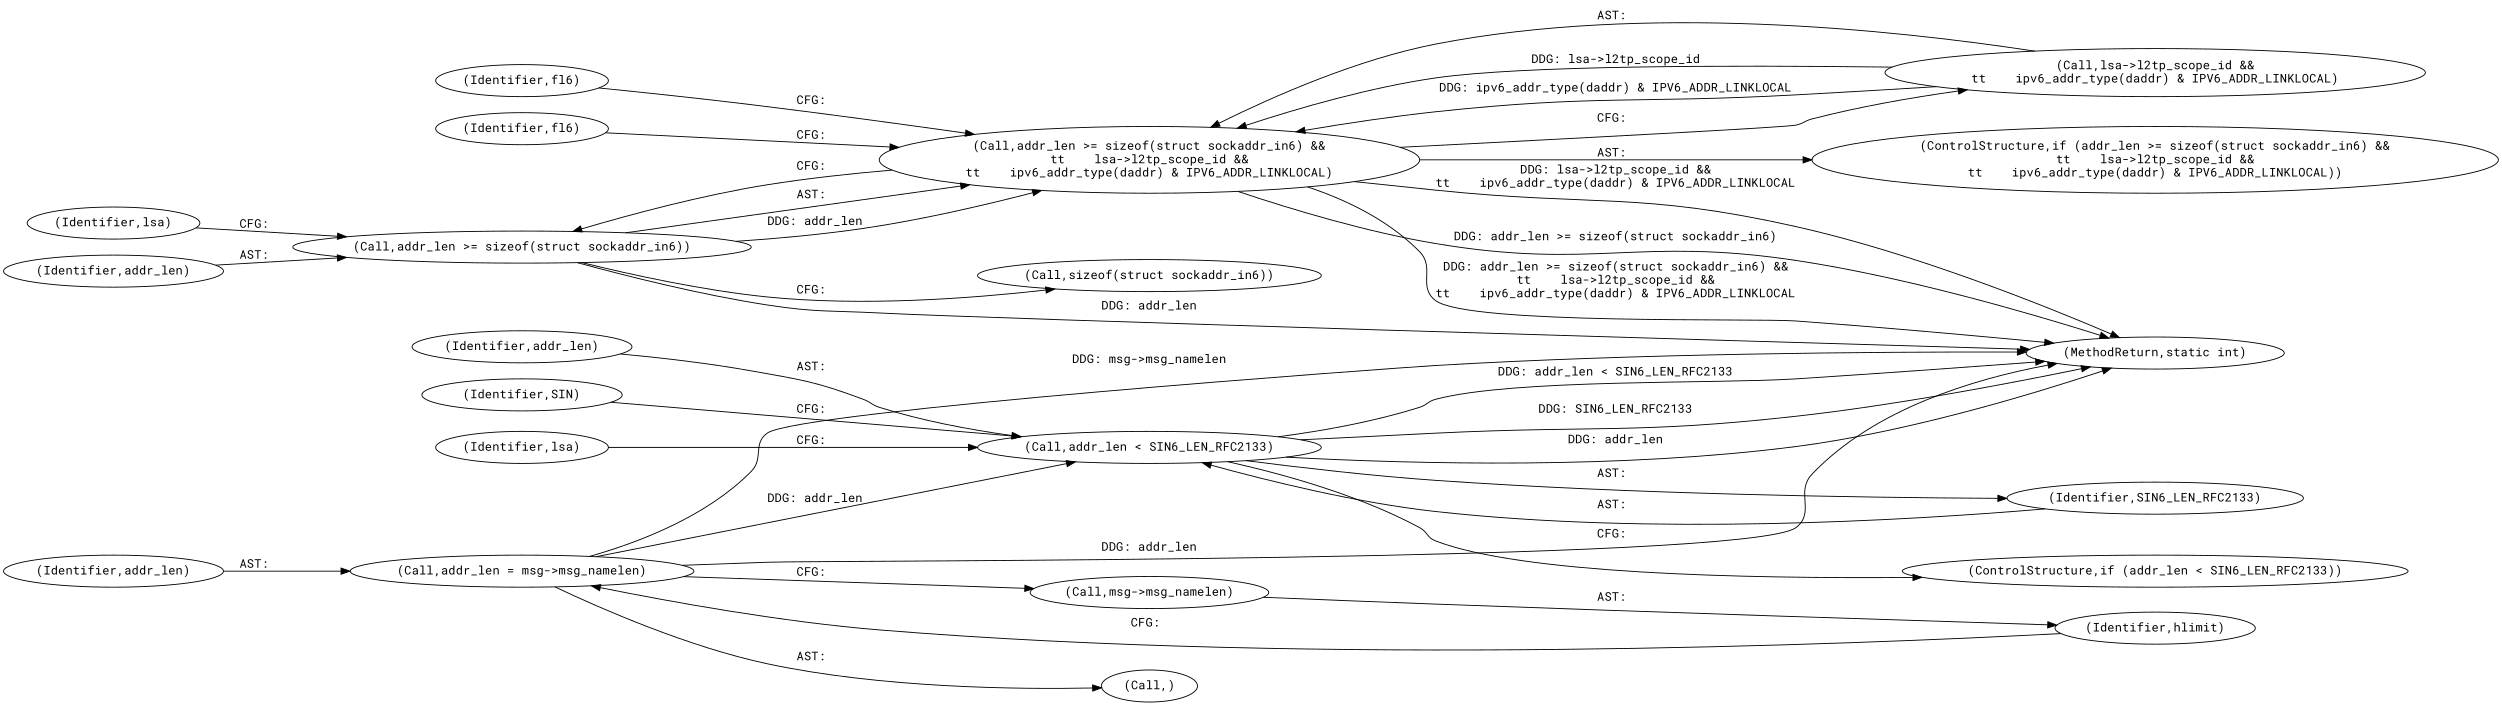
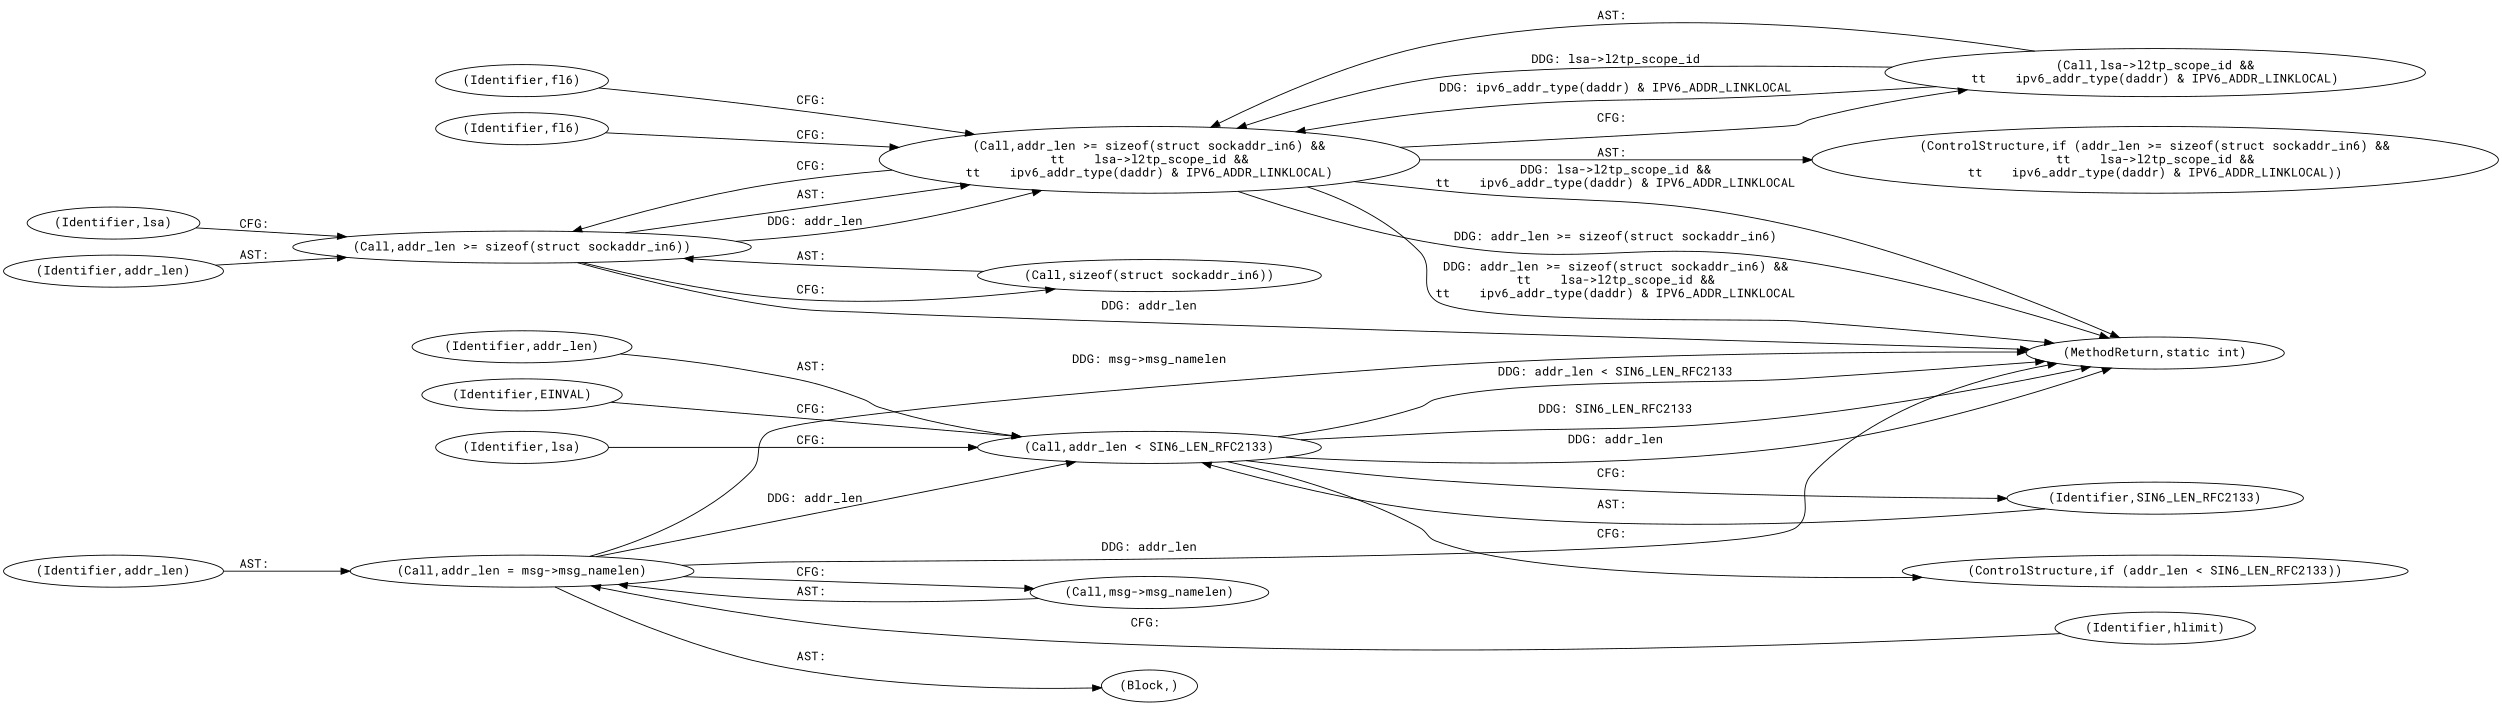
none -> (838, 266)
(522, 395) -> (522, 395)
(1616, 474) -> (1616, 474)
(1655, 612) -> (833, 601)
(1149, 686) -> (1149, 686)
